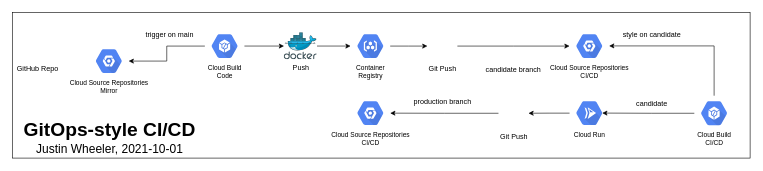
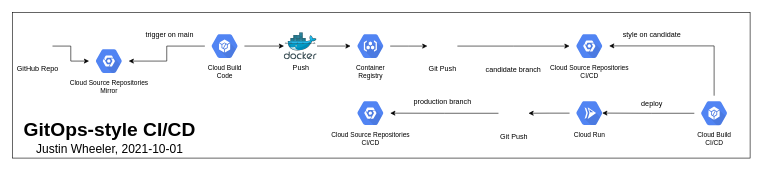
none -> (70, 46)
(652, 104) -> (652, 104)
